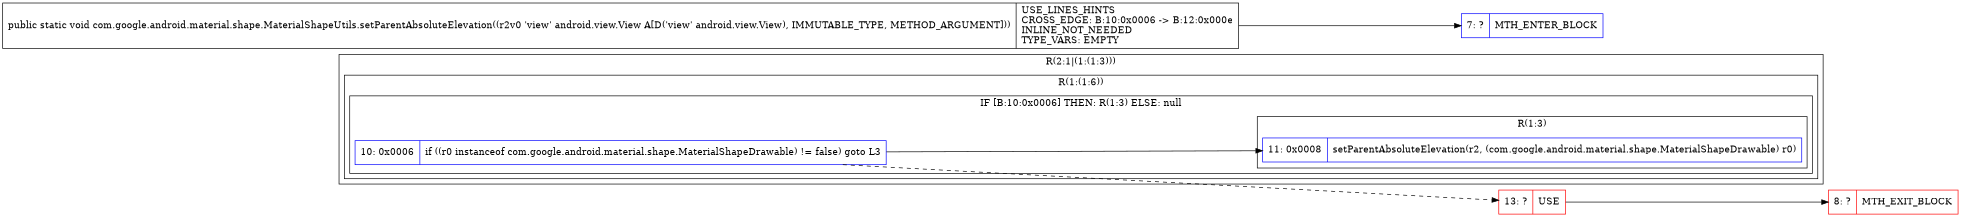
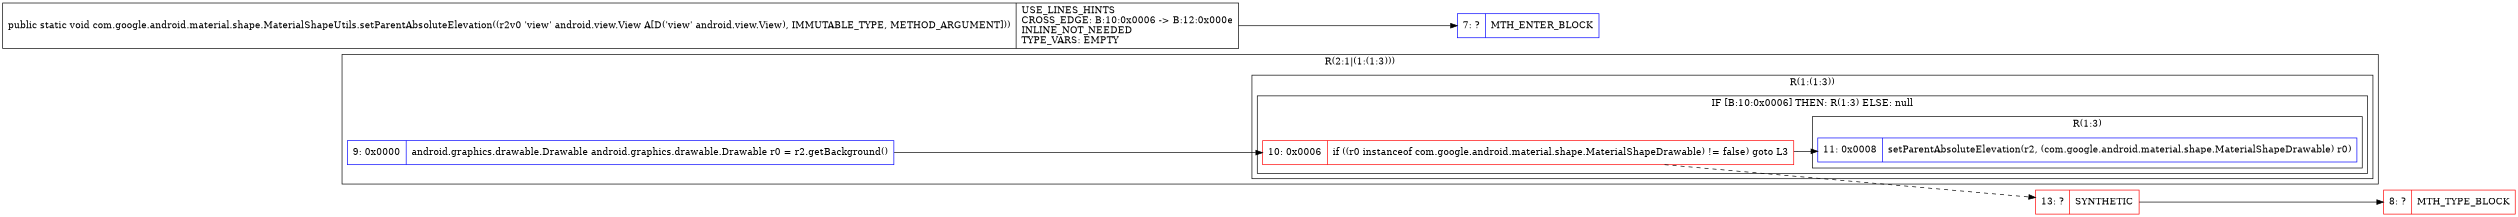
(1081, 83) -> (1812, 83)
none -> (621, 153)
(621, 153) -> (1528, 153)
(1549, 202) -> (2104, 202)
(1907, 202) -> (2463, 202)
